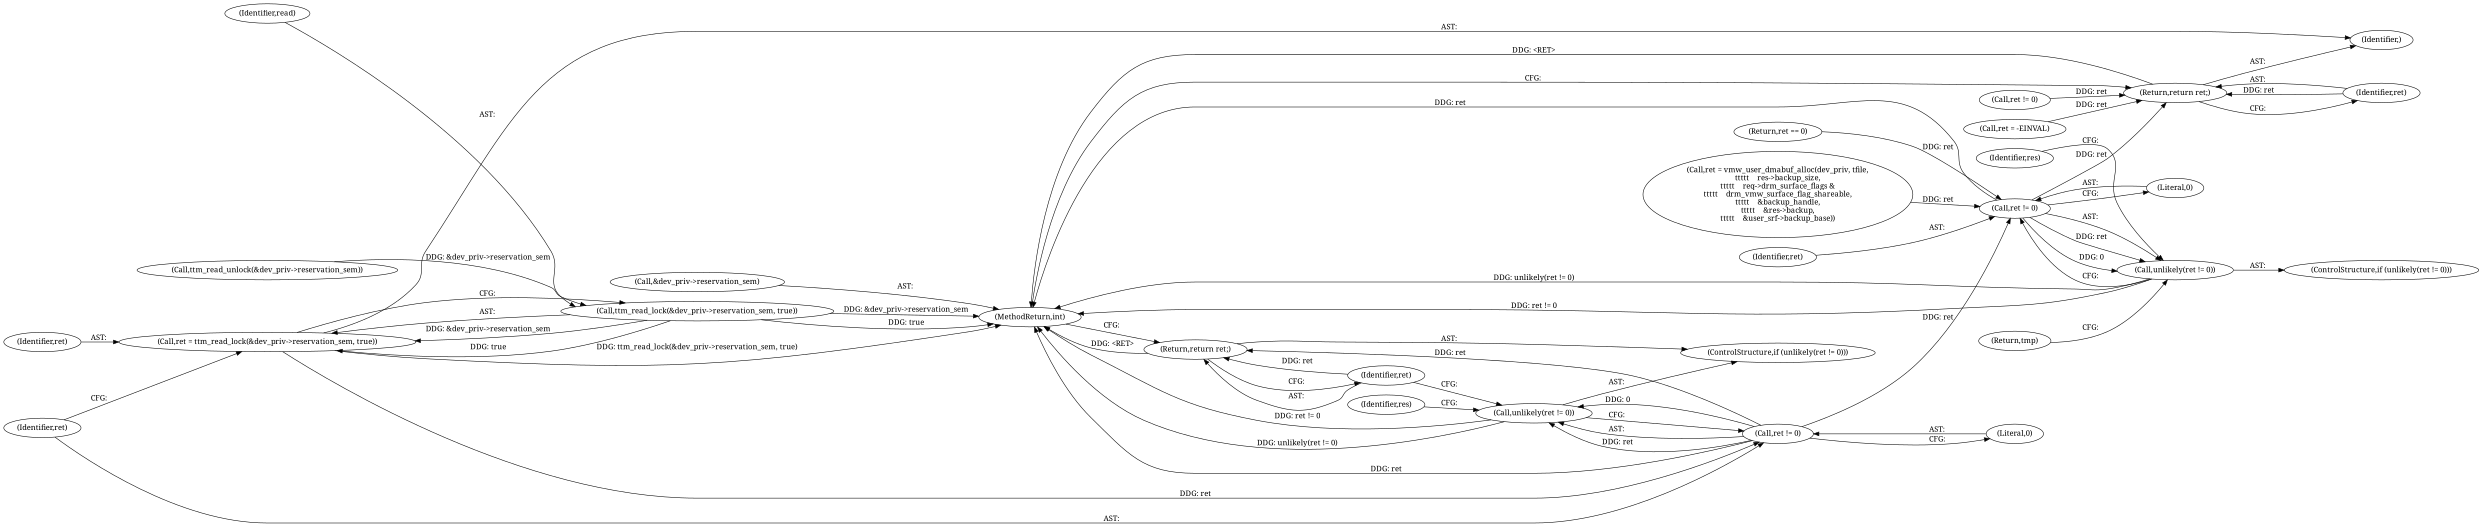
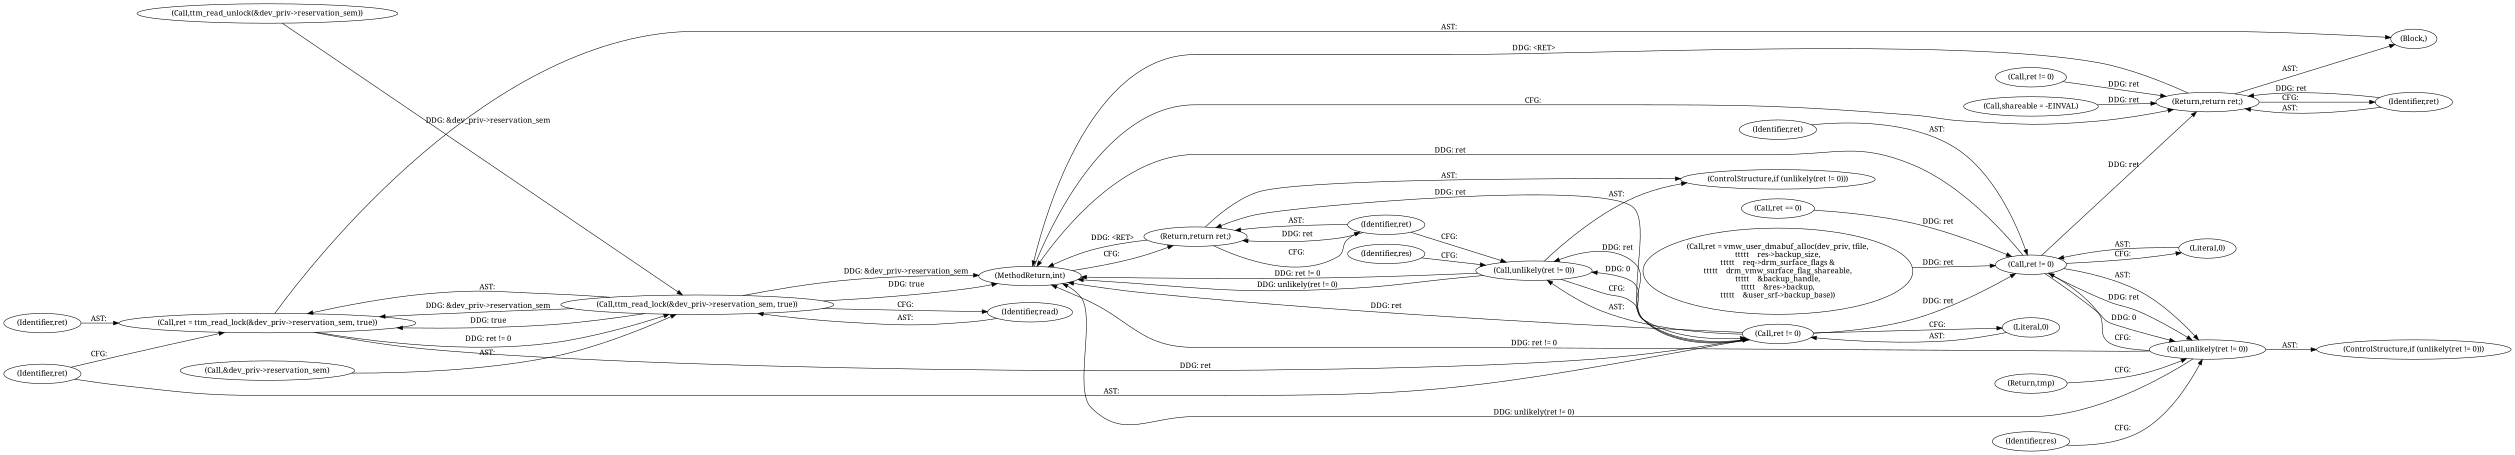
(2381, 40) -> (2414, 39)
(2015, 129) -> (2031, 106)
(1778, 132) -> (1778, 209)
(488, 294) -> (488, 339)
(886, 294) -> (515, 363)
none -> (903, 310)
(666, 365) -> none
